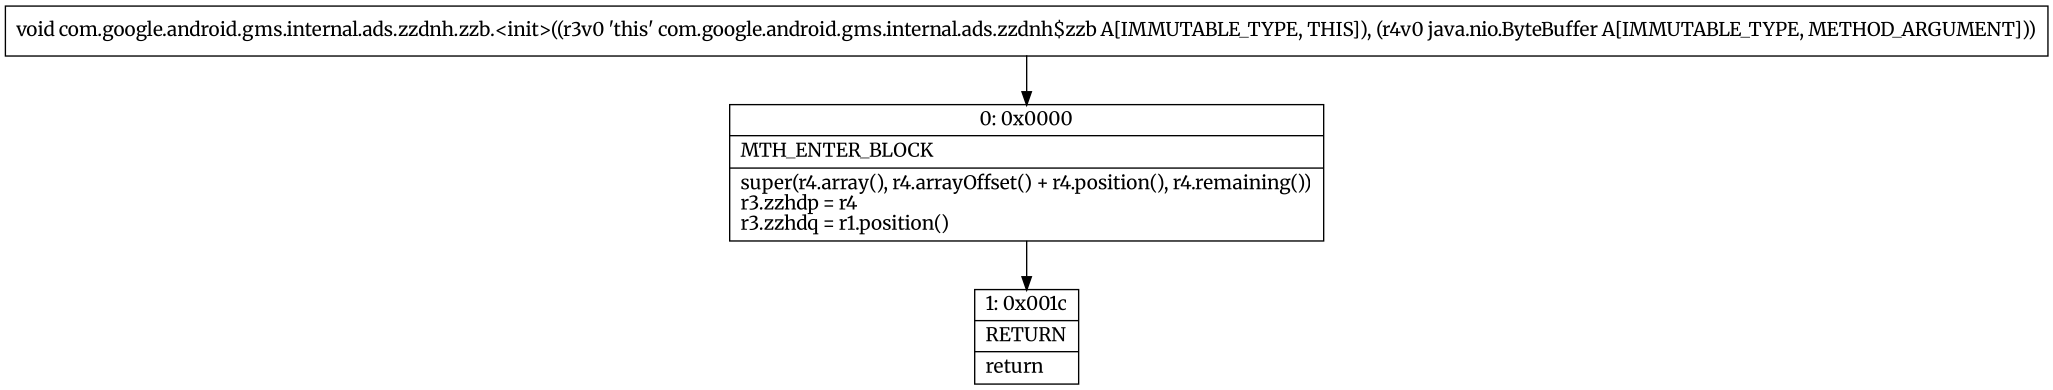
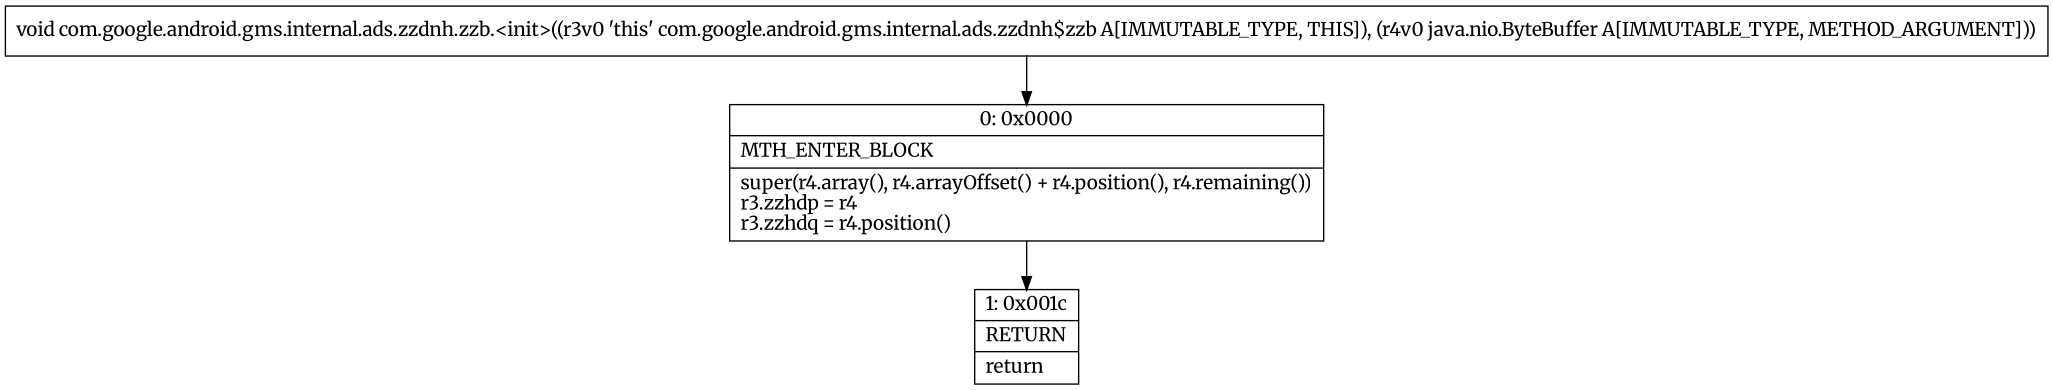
(845, 224) -> (846, 224)
